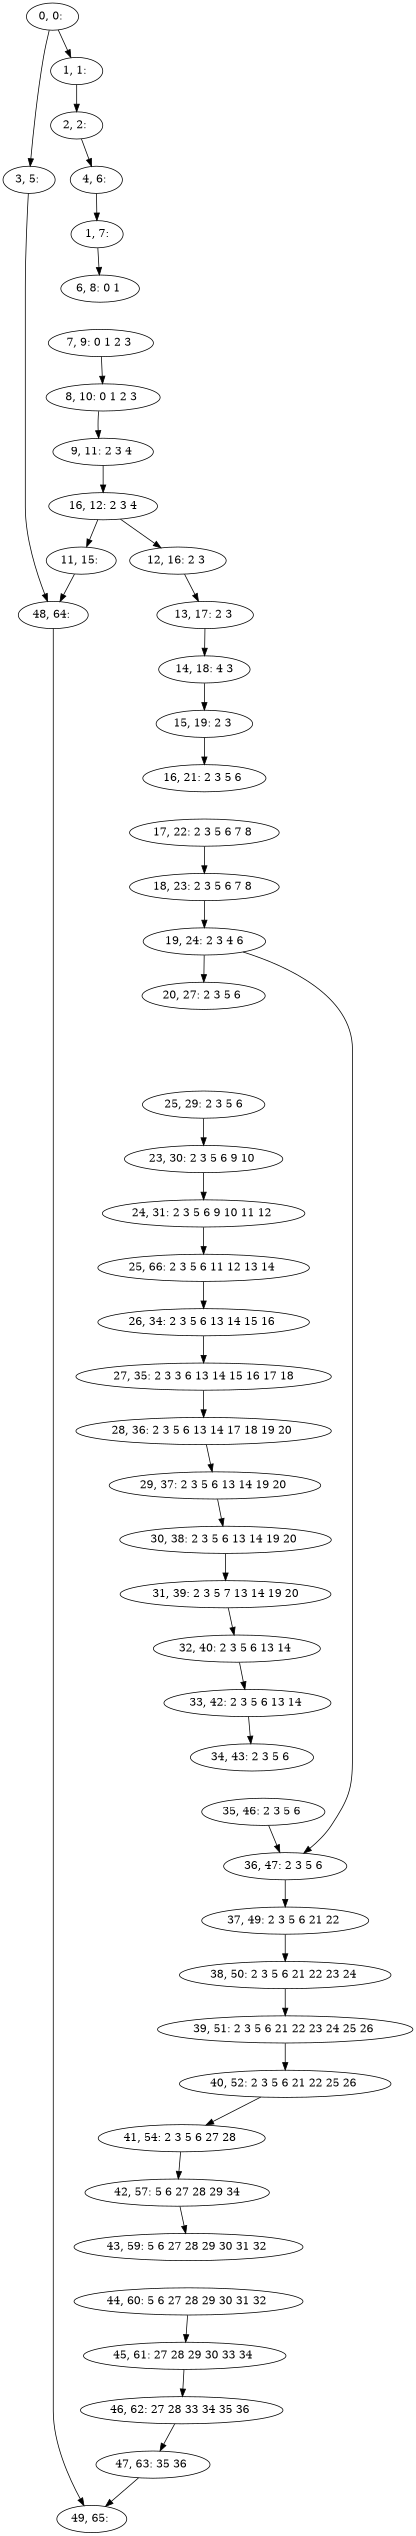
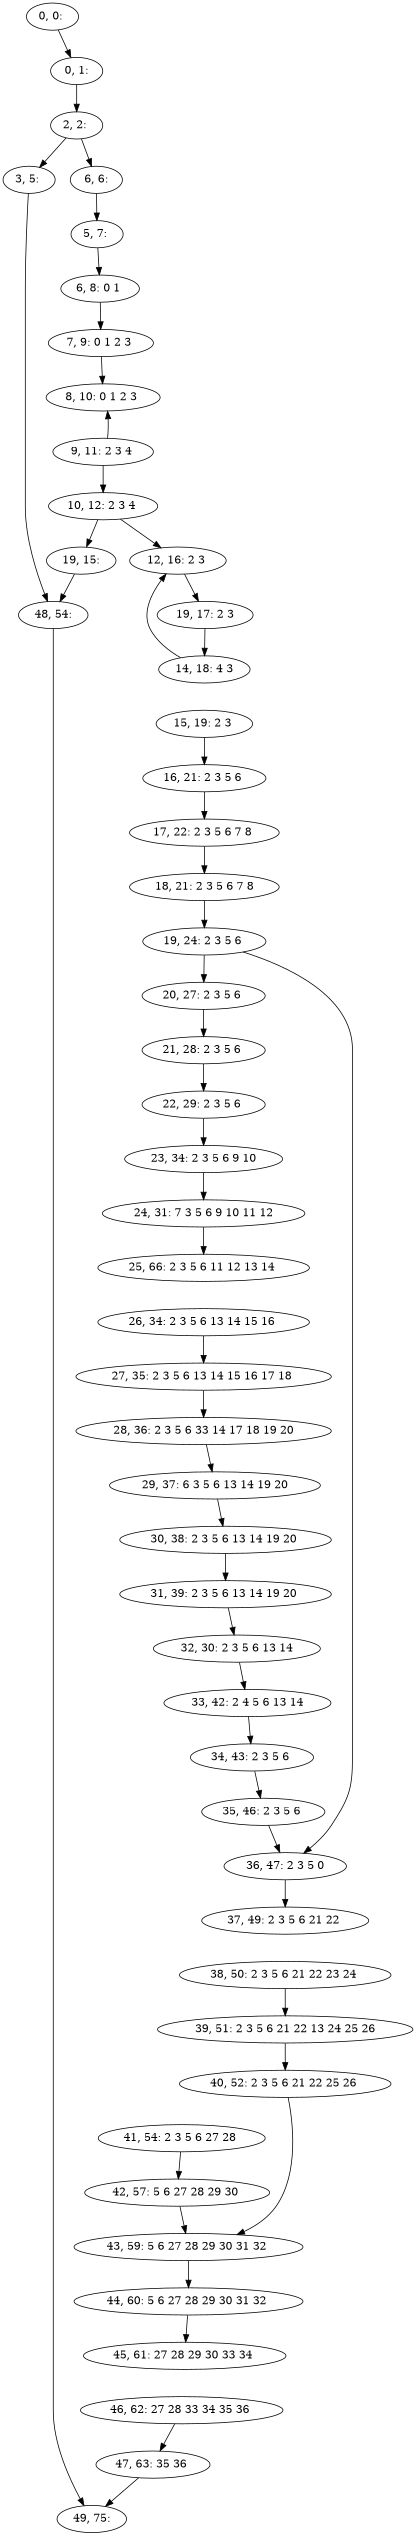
(77, 71) -> (77, 71)
(38, 94) -> (55, 150)
(96, 180) -> (96, 180)
(97, 234) -> (97, 234)
none -> (100, 312)
(98, 421) -> (108, 428)
(103, 506) -> (103, 506)
(81, 561) -> (81, 561)
(53, 615) -> (53, 615)
(205, 615) -> (205, 615)
(204, 693) -> (148, 624)
none -> (204, 802)
(204, 887) -> (204, 887)
(204, 941) -> (204, 941)
none -> (204, 1050)
(204, 1105) -> (204, 1105)
(204, 1159) -> (204, 1159)
(204, 1213) -> (204, 1213)
(204, 1291) -> none
(204, 1377) -> (204, 1377)
(204, 1431) -> (204, 1431)
(215, 1485) -> (215, 1485)
(226, 1594) -> (226, 1594)
(237, 1649) -> (237, 1649)
(247, 1703) -> (247, 1703)
none -> (257, 1781)
(285, 1866) -> (285, 1866)
(285, 1944) -> none
(285, 2029) -> (285, 2029)
(237, 2109) -> (289, 2174)
(177, 2193) -> (177, 2193)
none -> (189, 2271)
(183, 2379) -> none
(92, 2519) -> (92, 2519)
